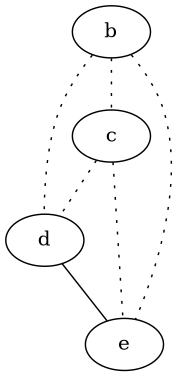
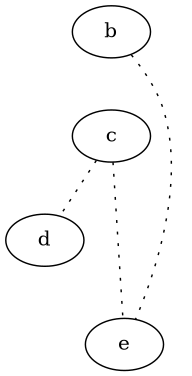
(111, 84) -> none
(53, 130) -> none
(85, 292) -> none
